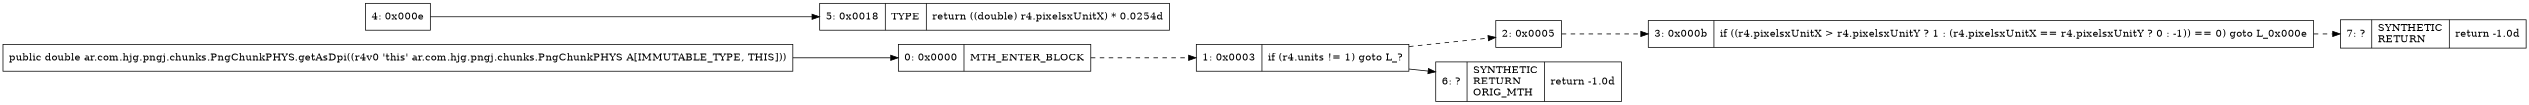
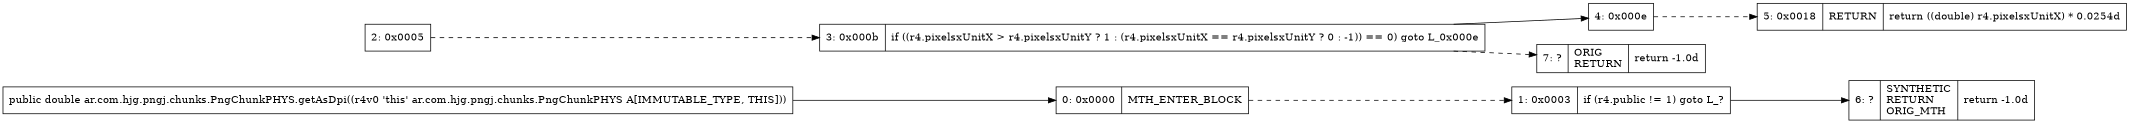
(906, 16) -> (1853, 16)
(621, 17) -> (1702, 17)
none -> (1517, 21)
(2411, 28) -> (1589, 53)
(1449, 42) -> none
(1335, 57) -> (1654, 100)
